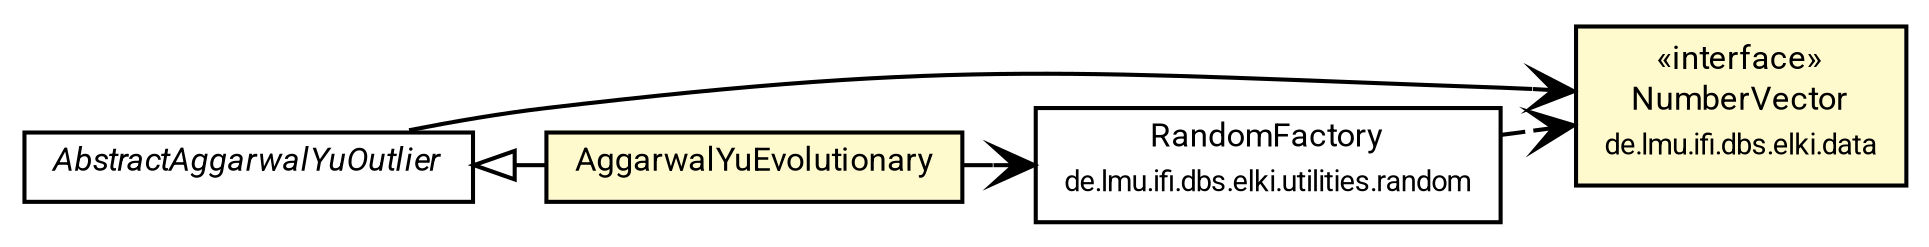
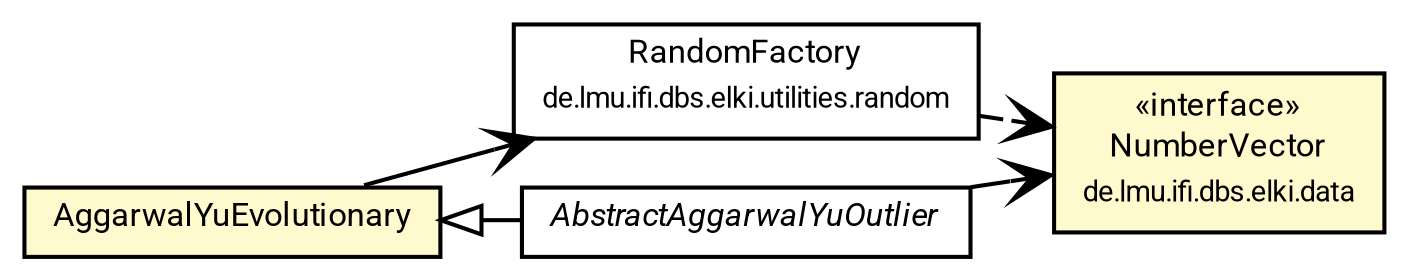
(531, 165) -> (501, 220)
